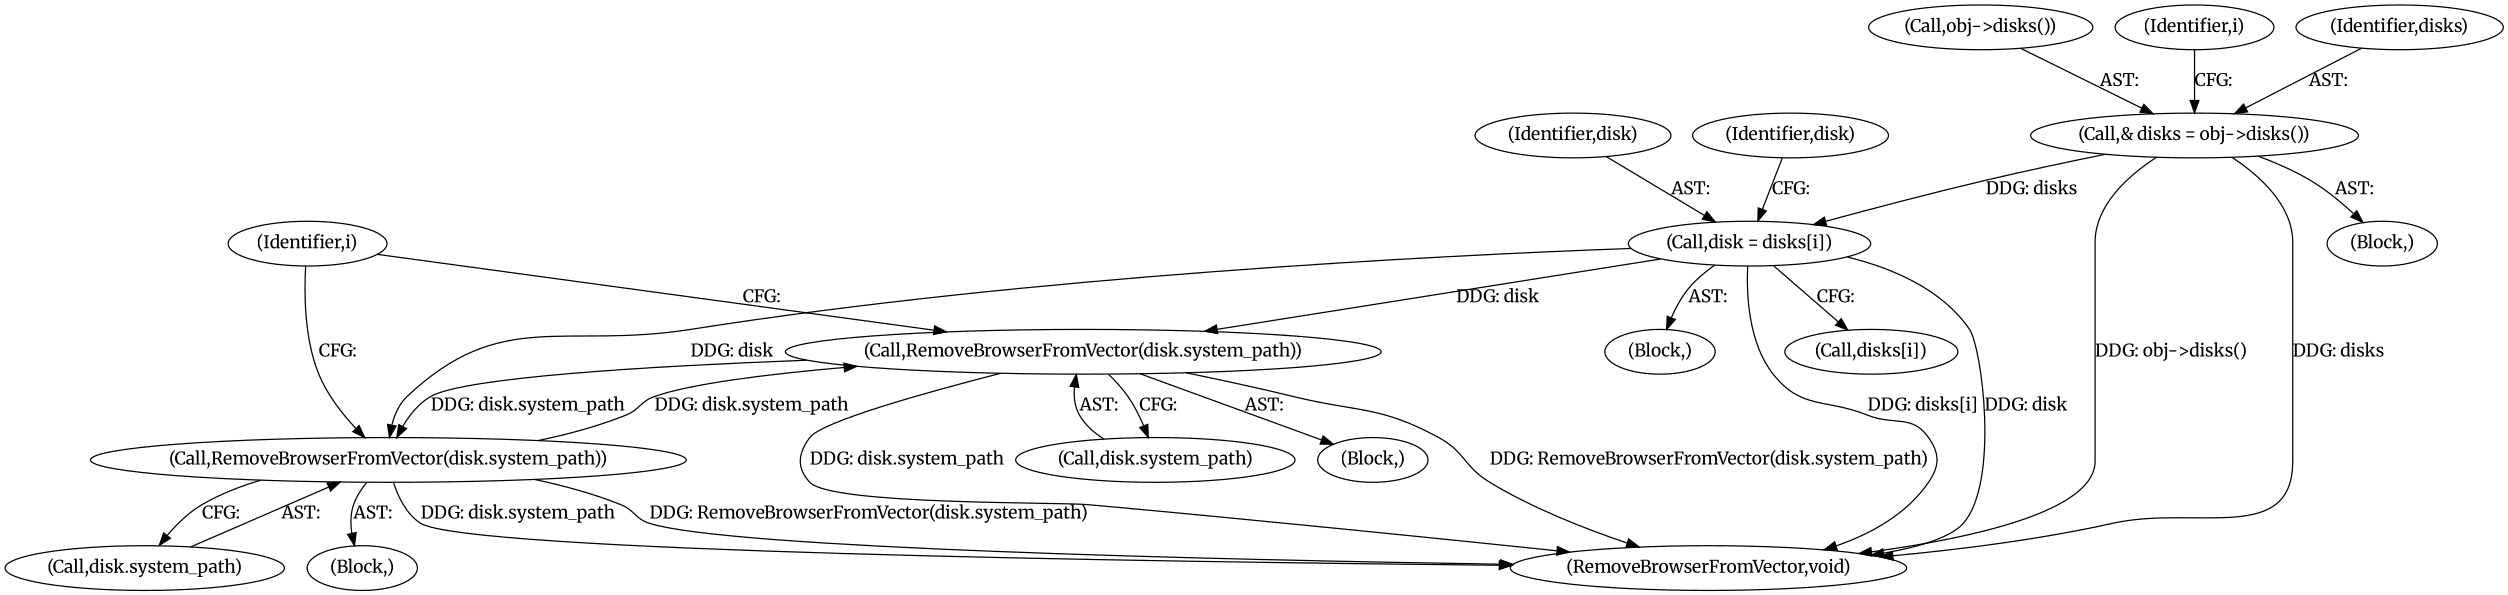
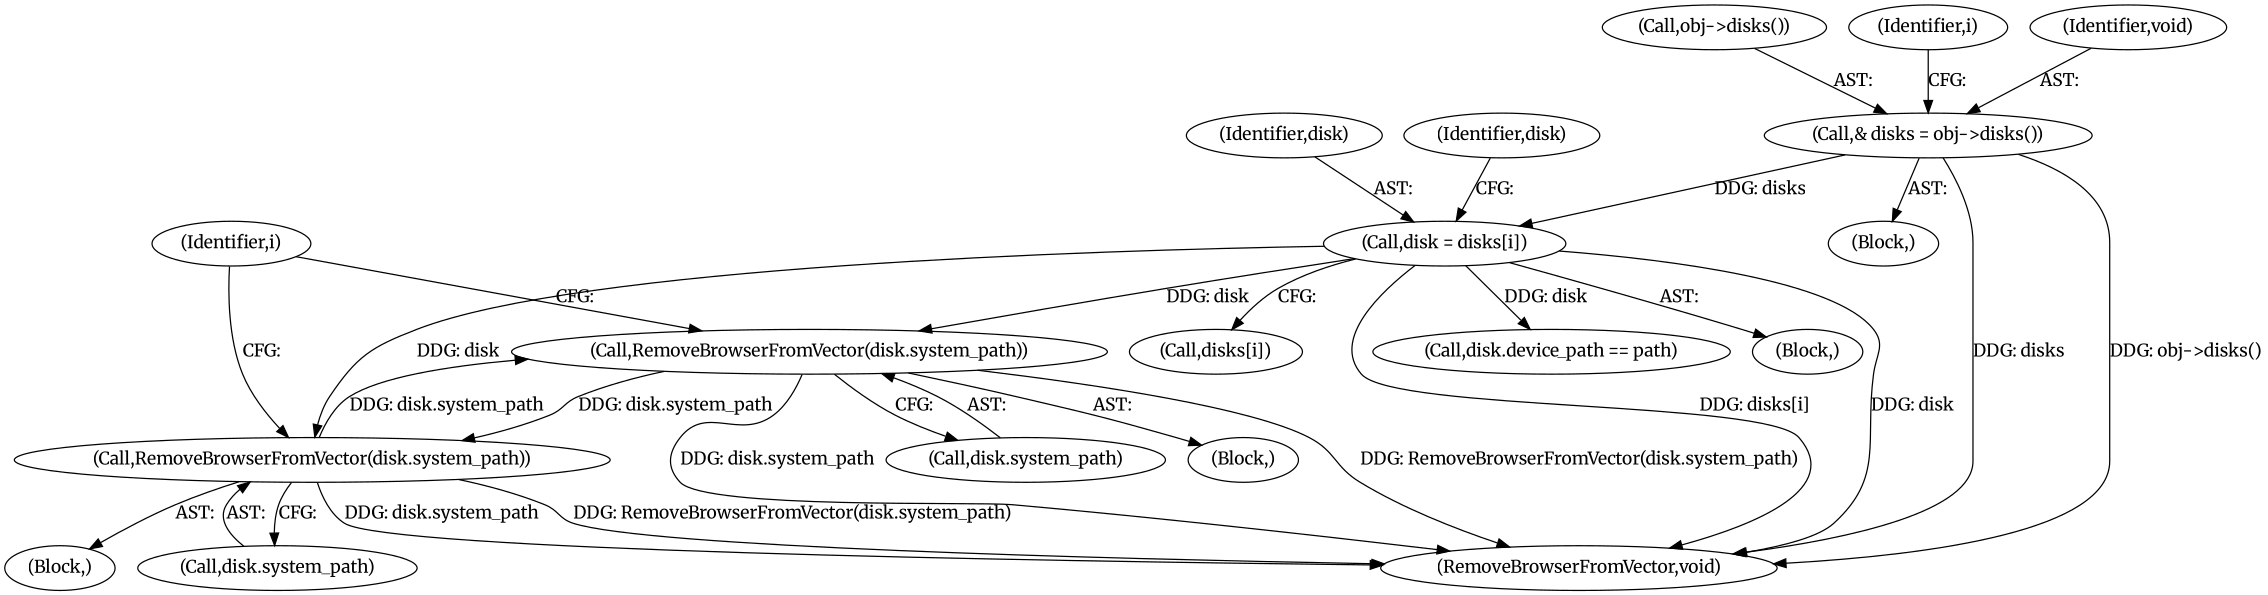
(2400, 27) -> (2128, 27)
none -> (1552, 352)
